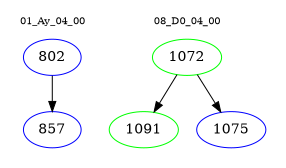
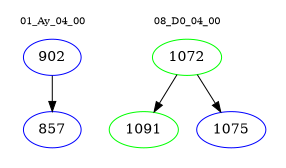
(52, 57) -> (52, 57)
